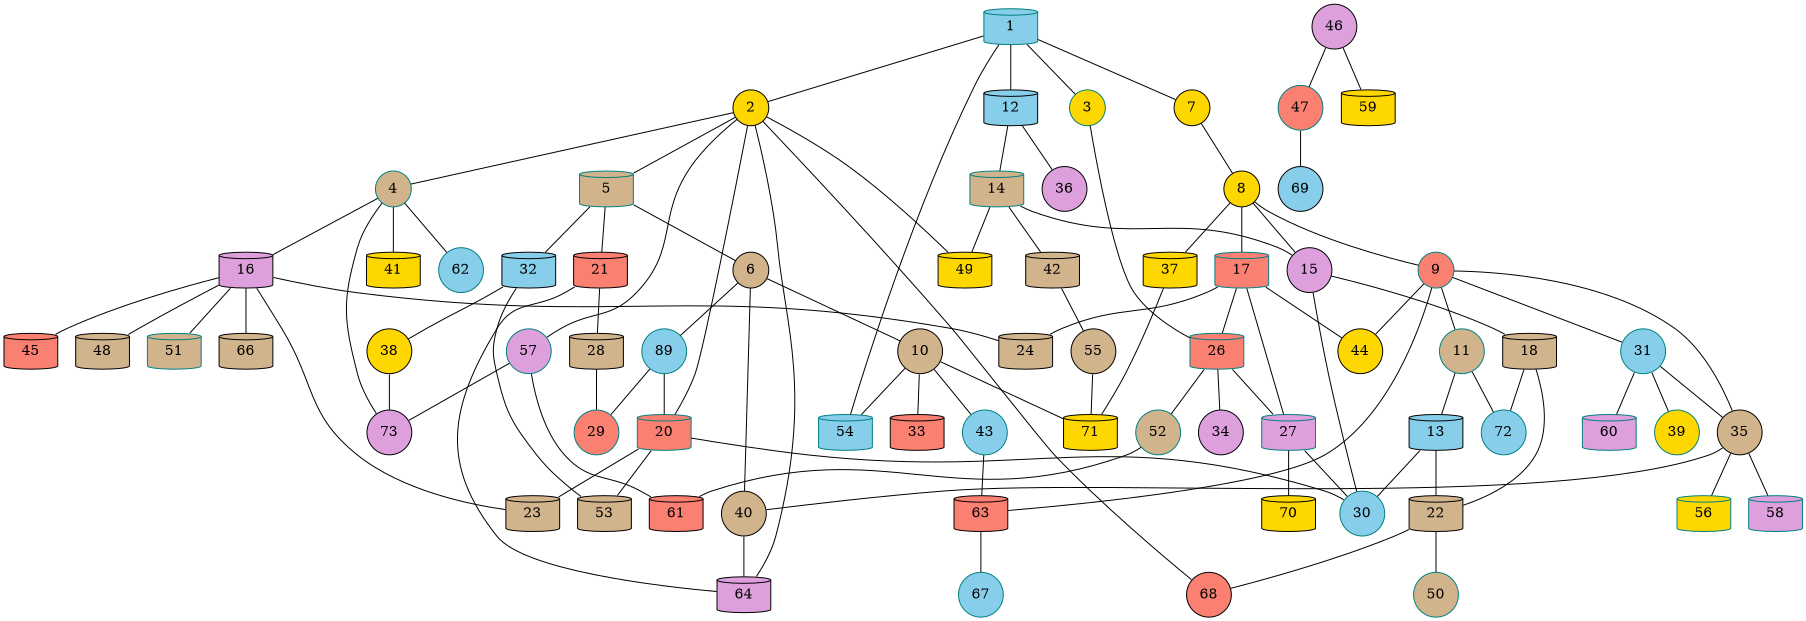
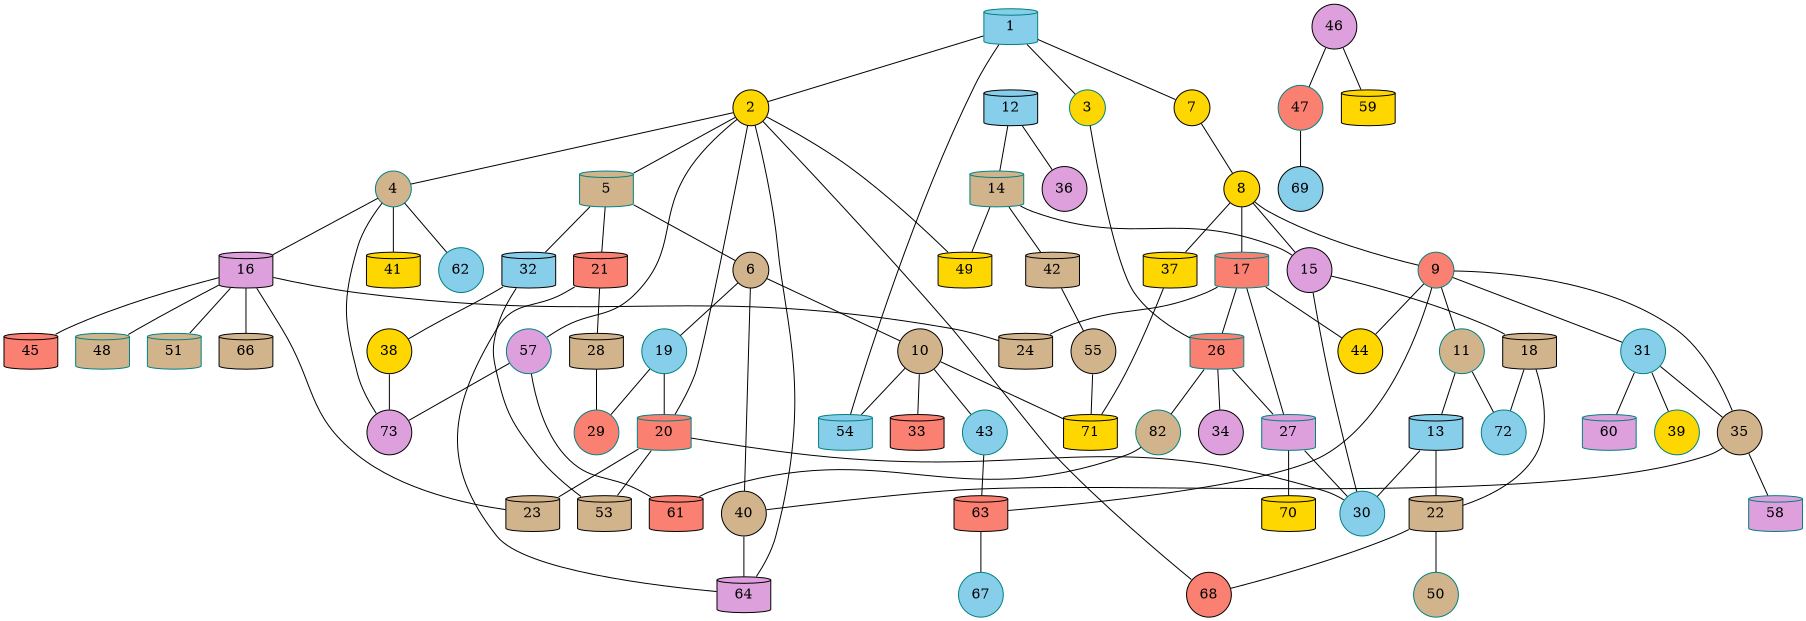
(1011, 67) -> none
(103, 351) -> (103, 351)
(664, 351) -> (664, 351)
(1158, 432) -> (1158, 432)
(1704, 514) -> none
